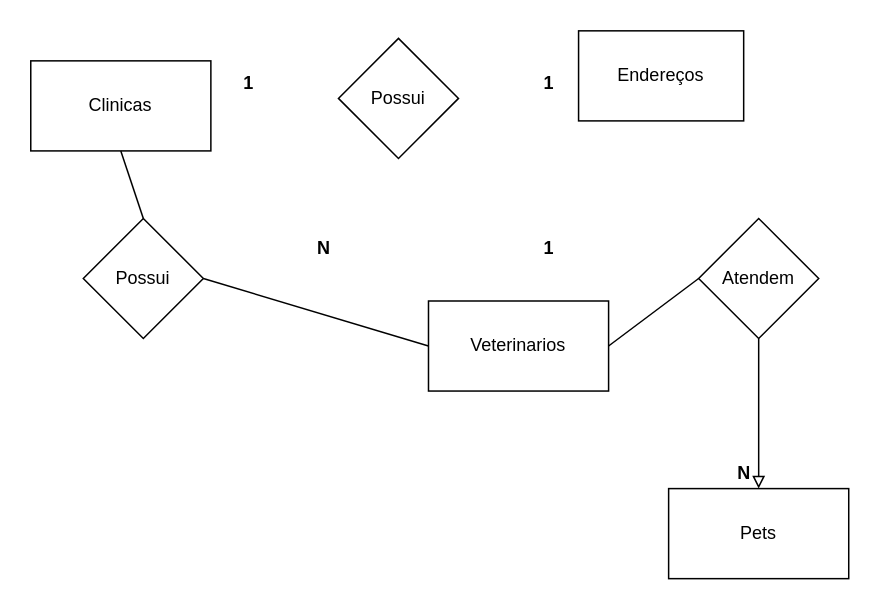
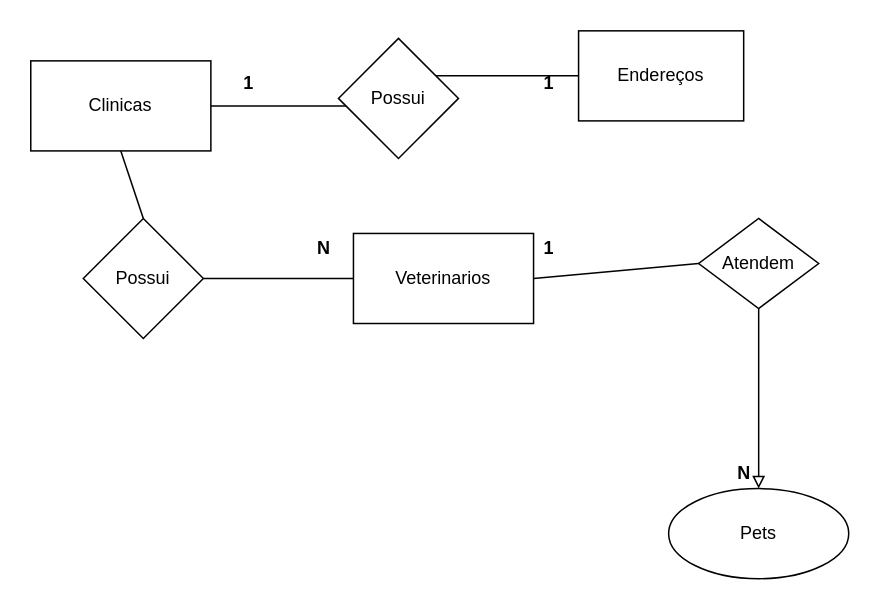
none -> (507, 76)
(758, 278) -> (758, 263)
(518, 346) -> (443, 278)
(758, 533) -> (758, 533)
